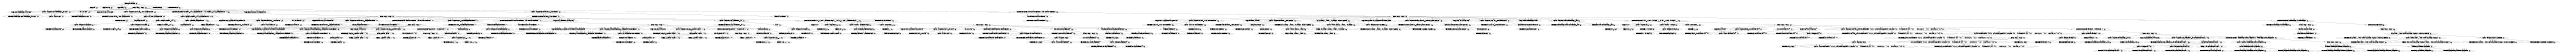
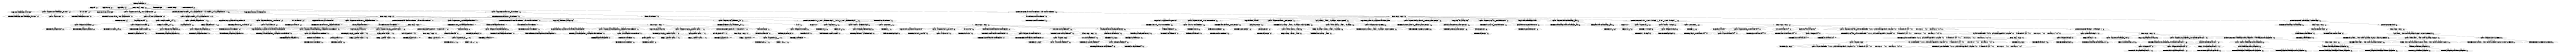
none -> (157, 8)
none -> (2334, 34)
(2144, 51) -> none
